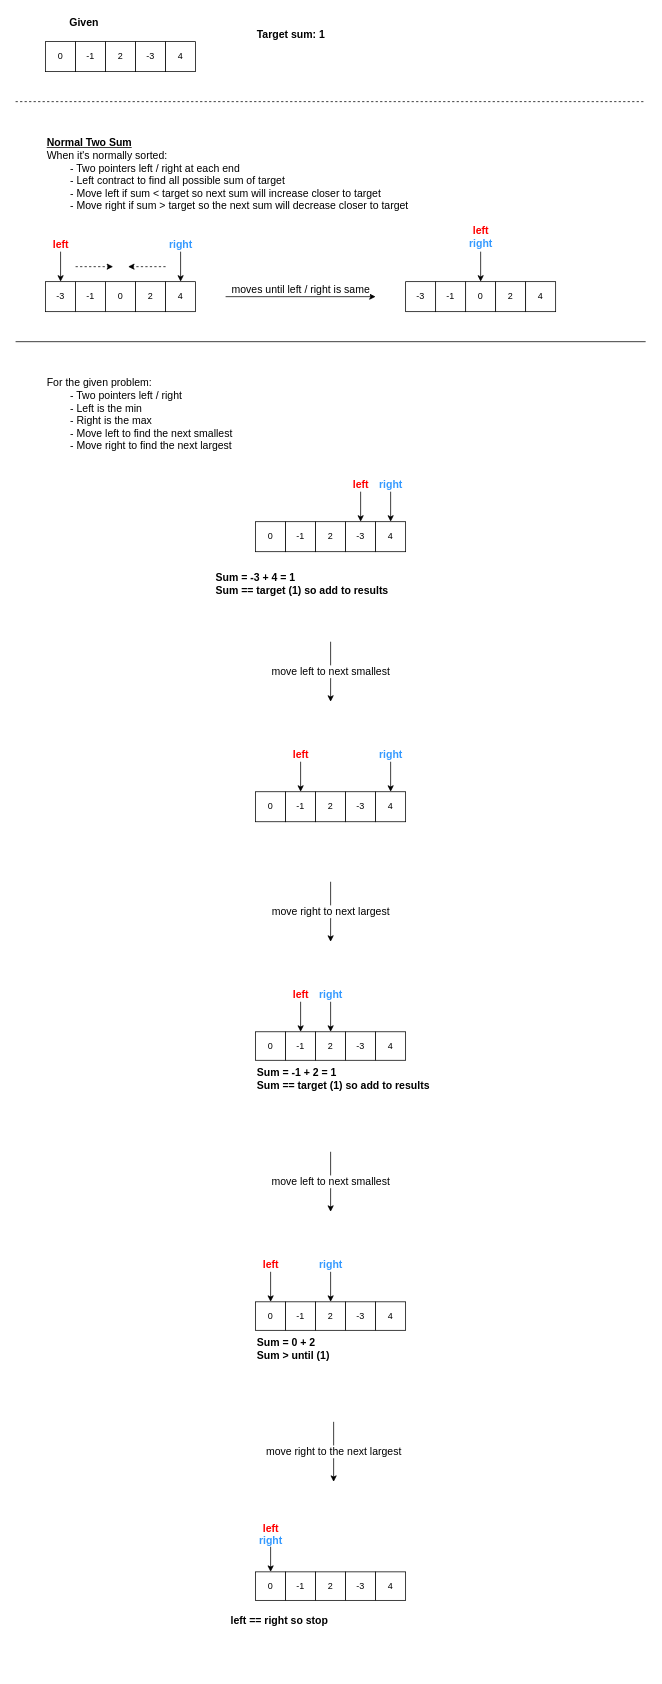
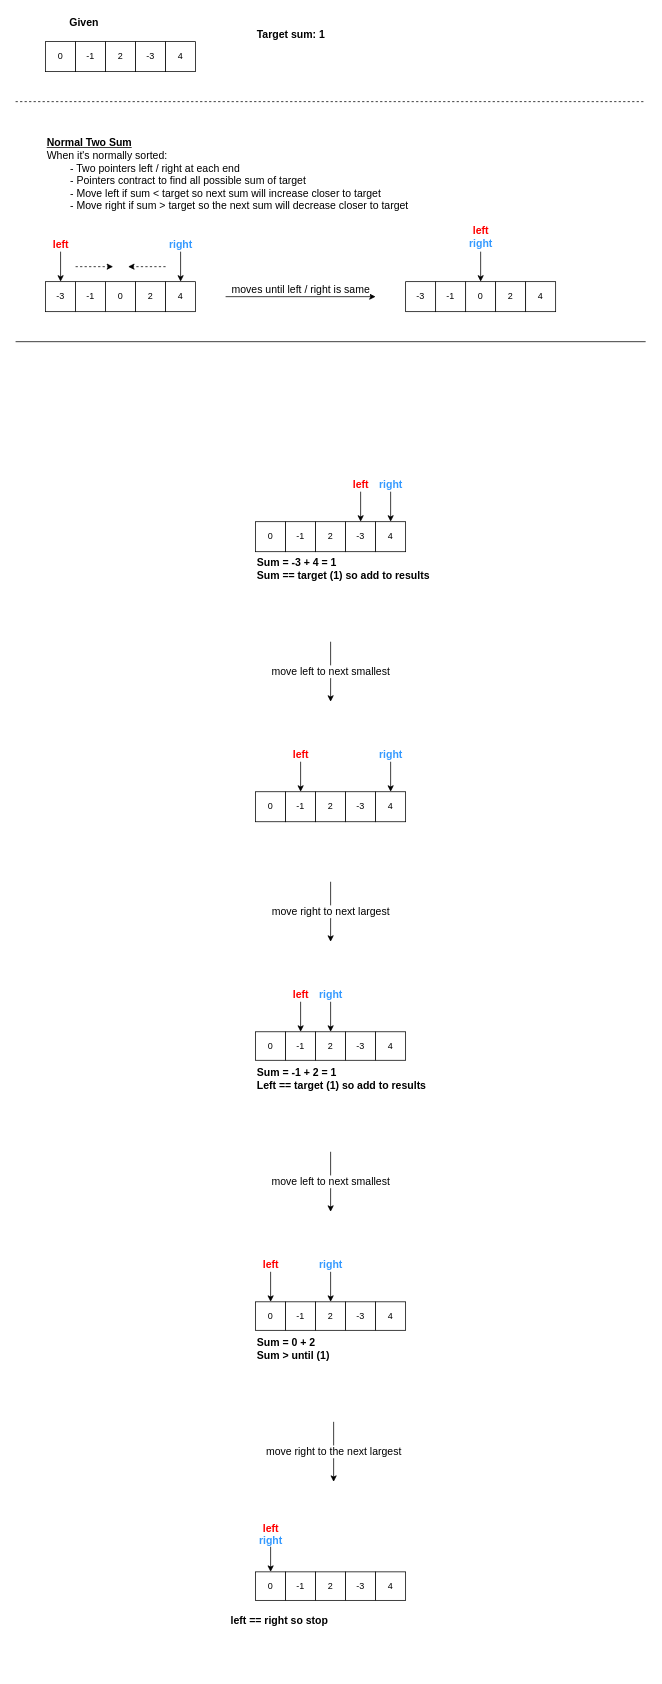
(239, 175) -> (239, 175)
(225, 417) -> none
(304, 597) -> (345, 582)
(346, 1086) -> (346, 1086)
